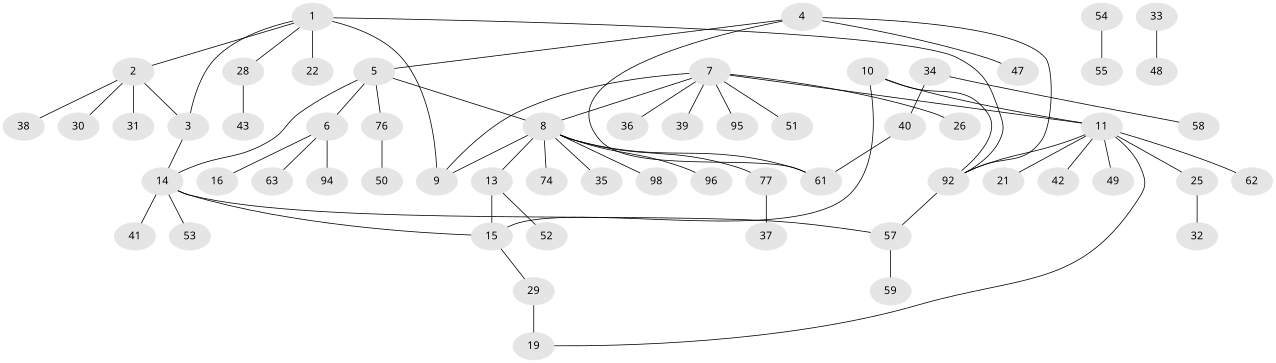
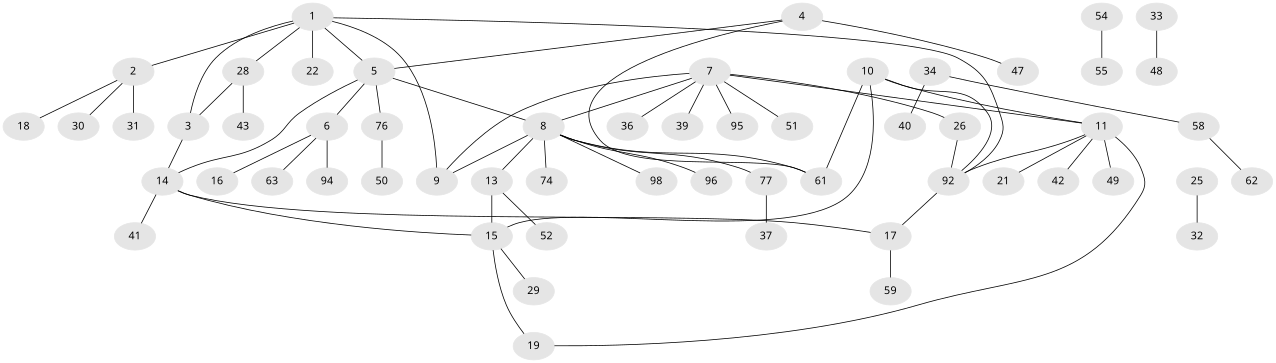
(1020, 43) -> (954, 154)
none -> (344, 44)
(161, 99) -> (216, 99)
(24, 127) -> (24, 127)
(1179, 151) -> (1225, 154)
(863, 154) -> (844, 127)
(1150, 154) -> none
(602, 181) -> none
(190, 236) -> none
(891, 236) -> (891, 236)
(534, 319) -> (502, 294)
